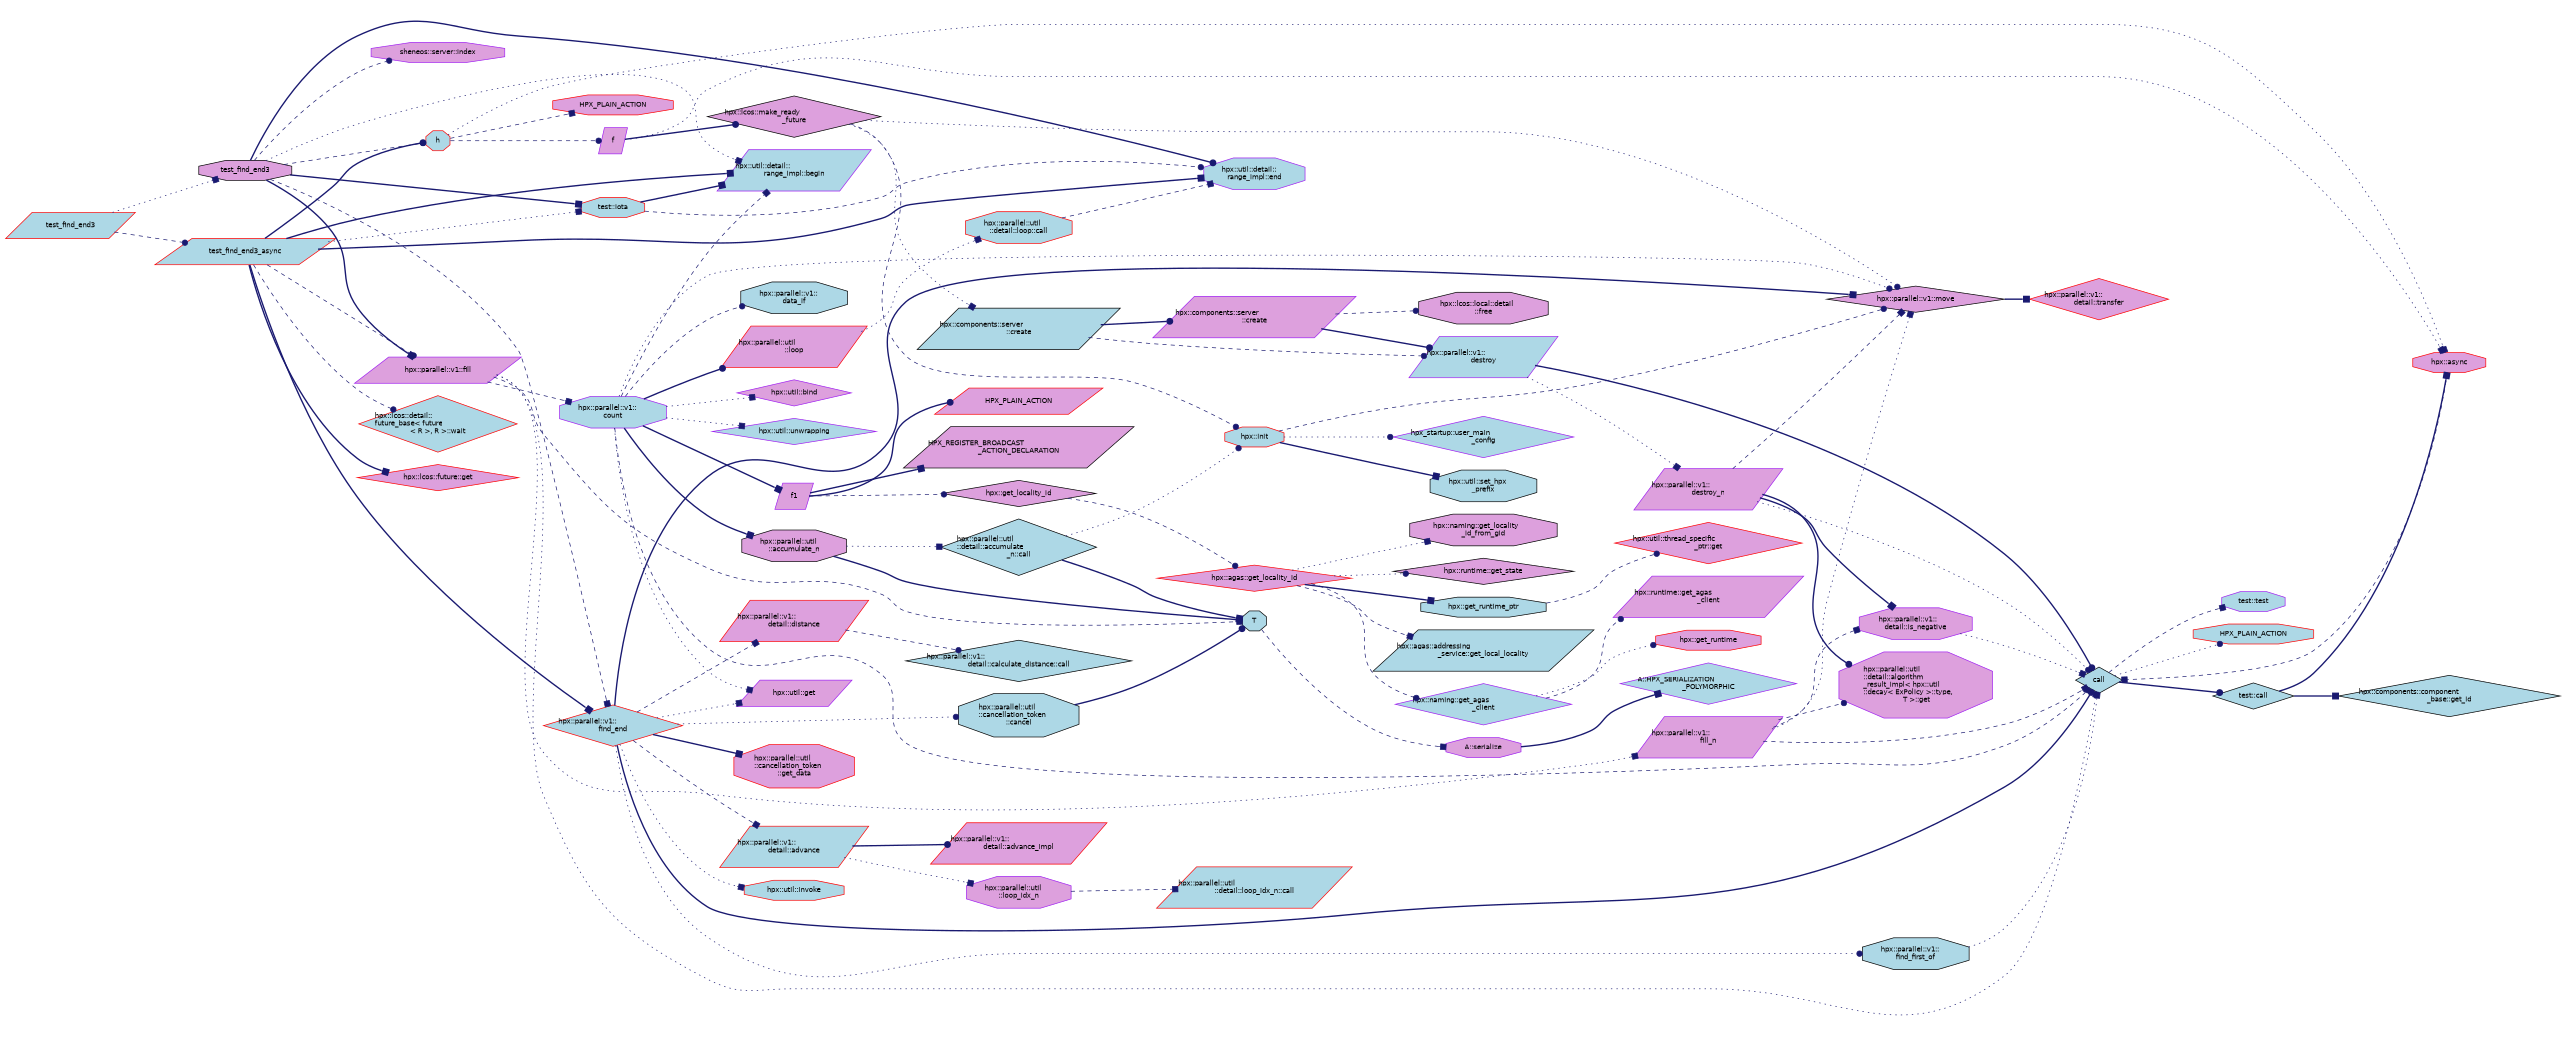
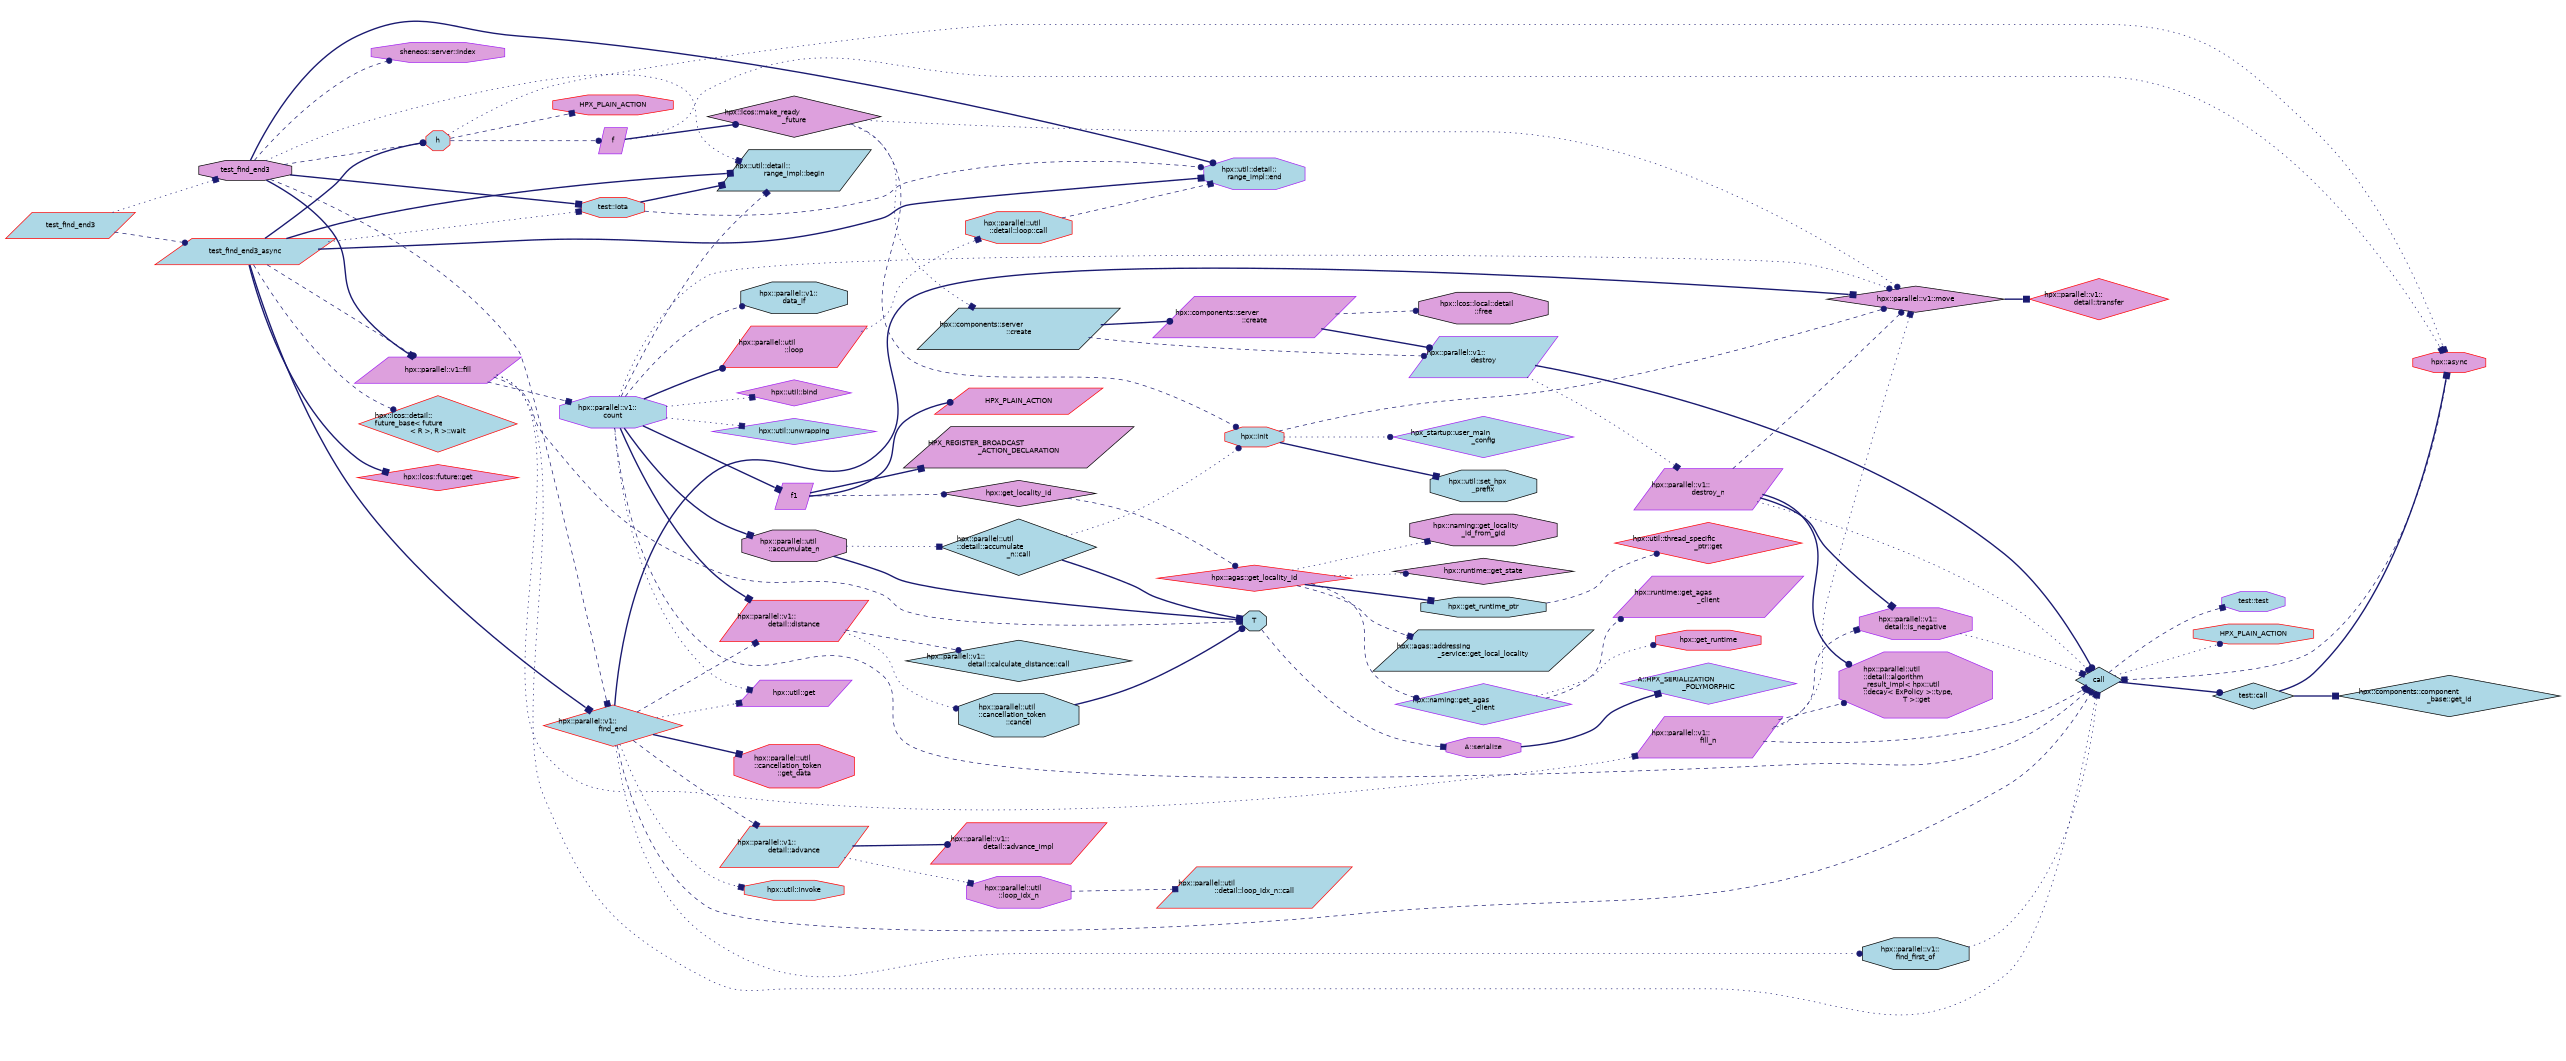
(794, 170) -> (794, 170)
(1817, 393) -> (1817, 393)
none -> (674, 526)
(815, 721) -> (895, 674)
(1334, 916) -> (1334, 916)
